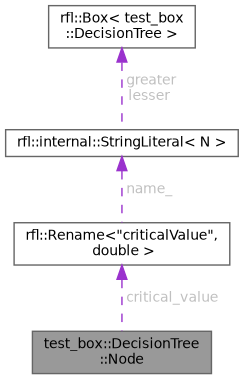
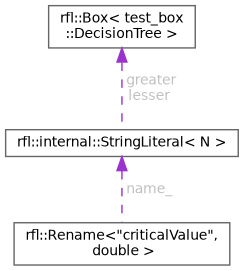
(122, 352) -> none
